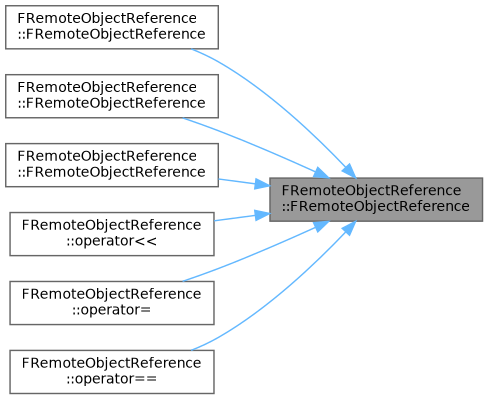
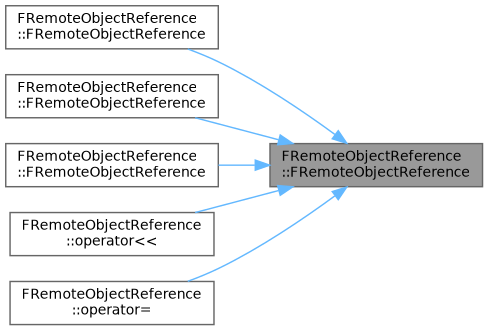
(112, 372) -> none
